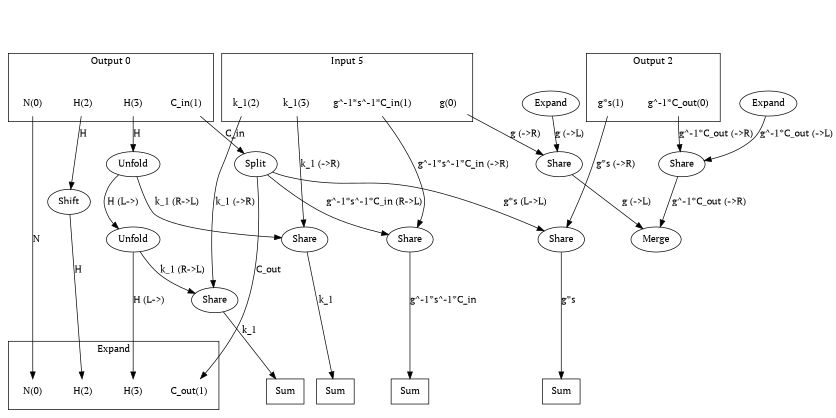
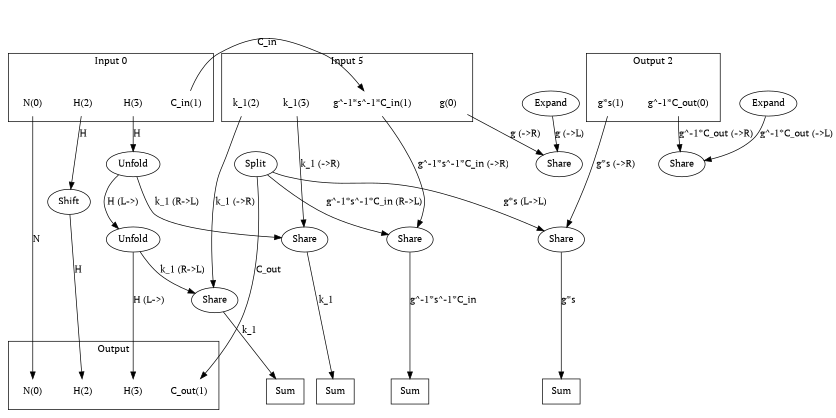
(111, 61) -> (111, 61)
(219, 133) -> (271, 39)
(656, 239) -> none
(114, 349) -> (114, 349)
